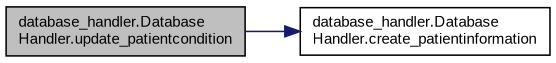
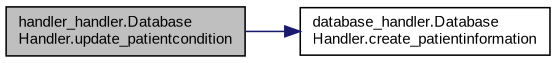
(126, 31) -> (126, 31)
